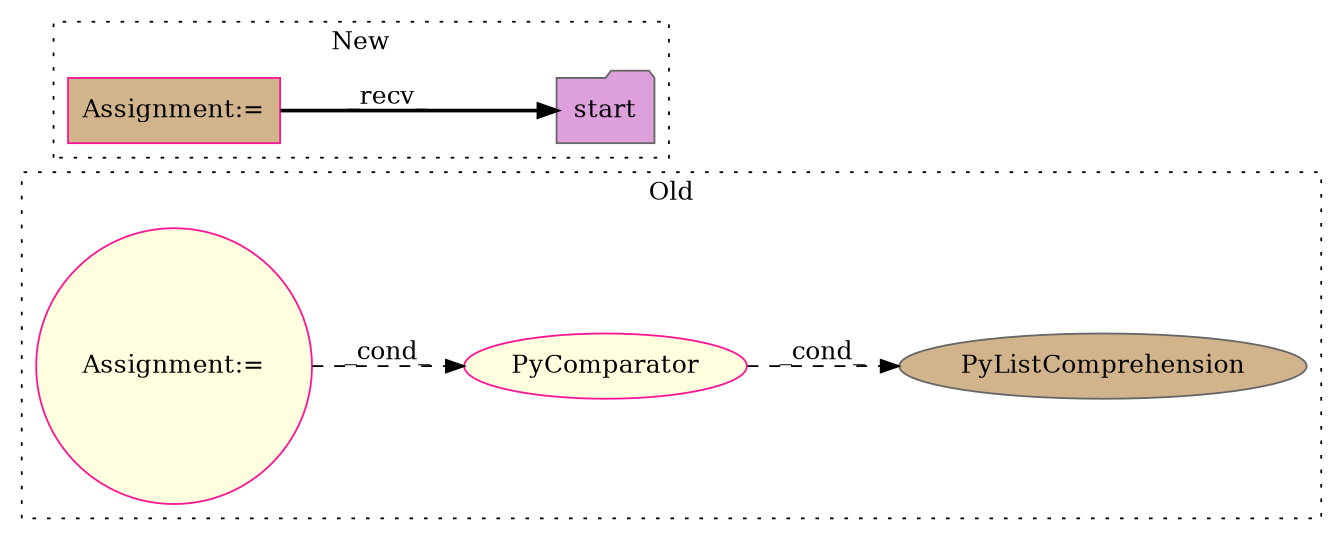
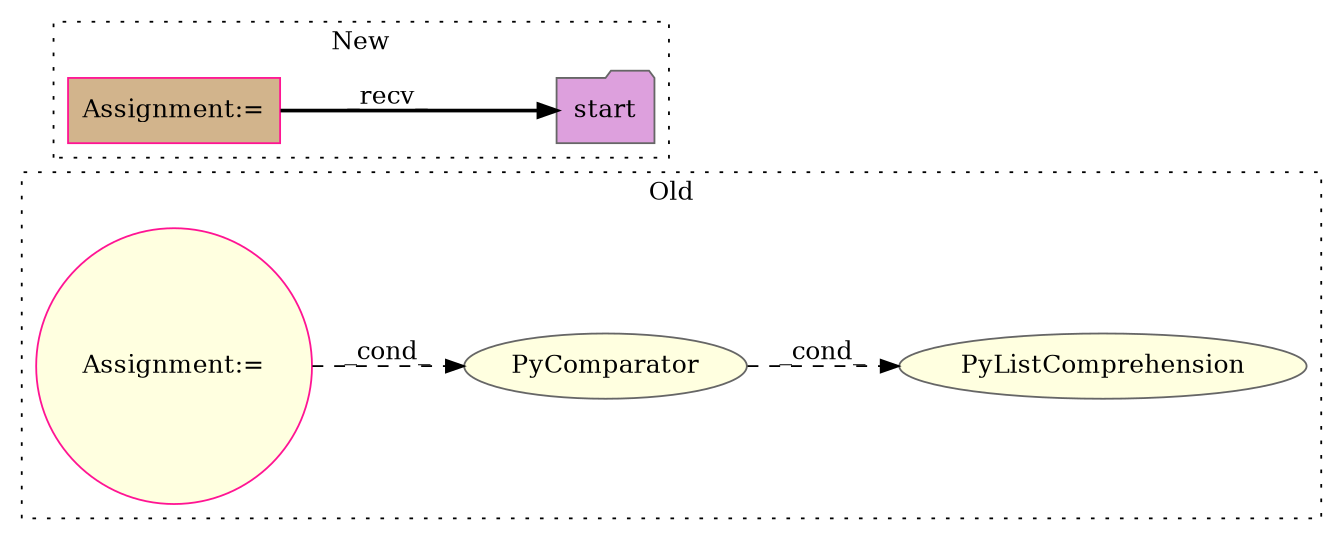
(606, 366) -> (606, 366)
(1103, 366) -> (1103, 366)
